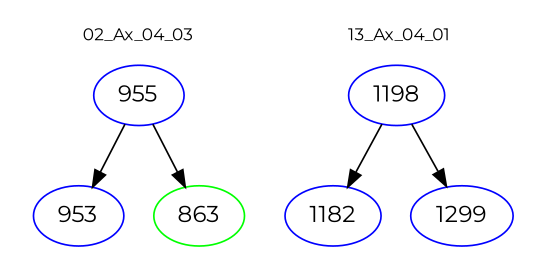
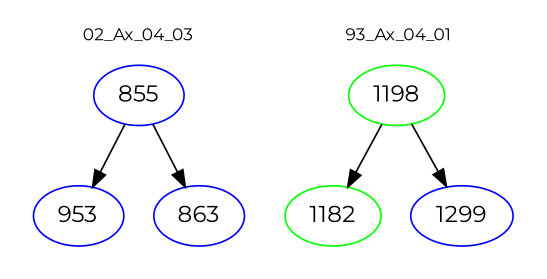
(399, 36) -> (399, 36)
(139, 95) -> (139, 95)
(397, 95) -> (397, 95)
(199, 216) -> (199, 216)
(333, 216) -> (333, 216)
